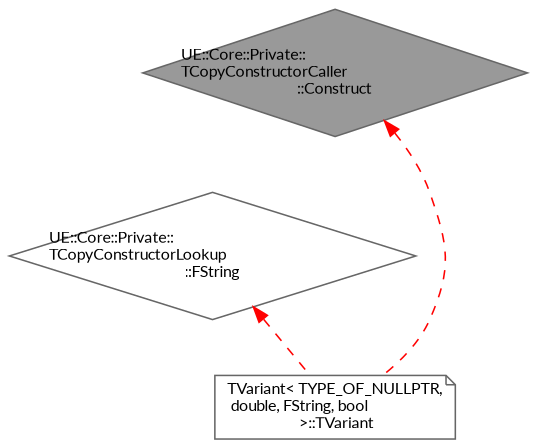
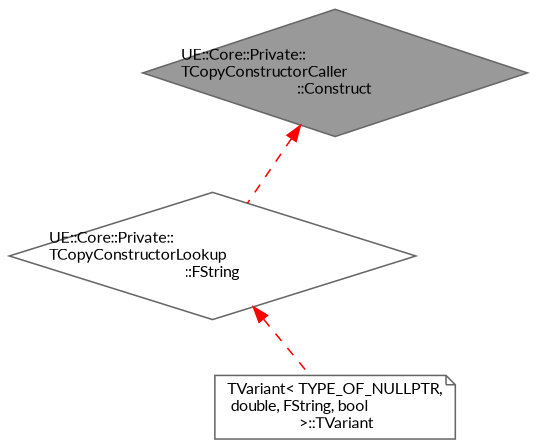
(445, 258) -> (269, 171)
